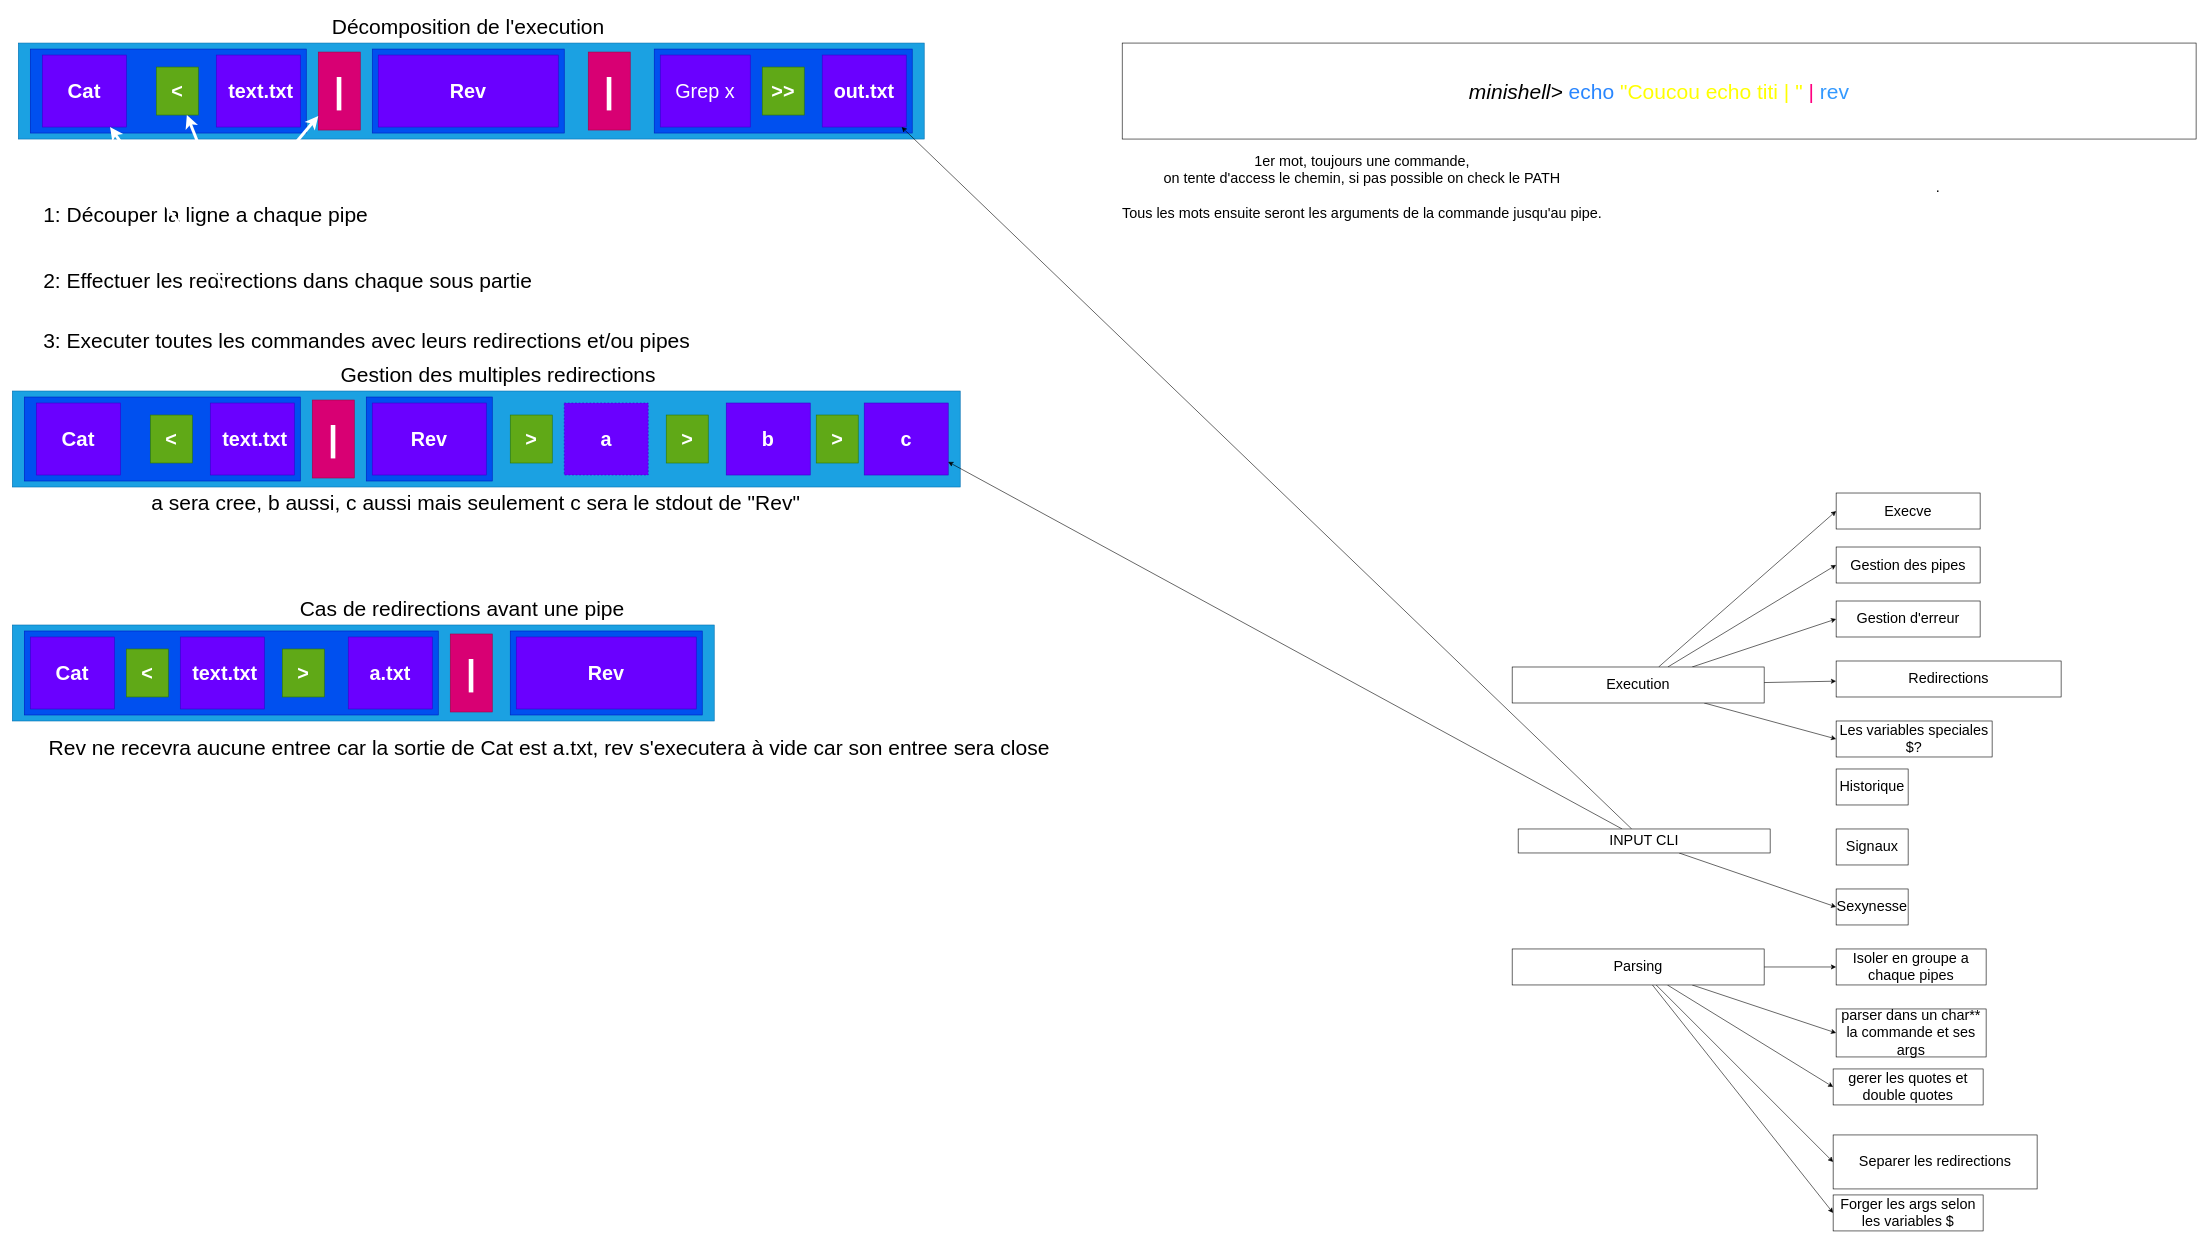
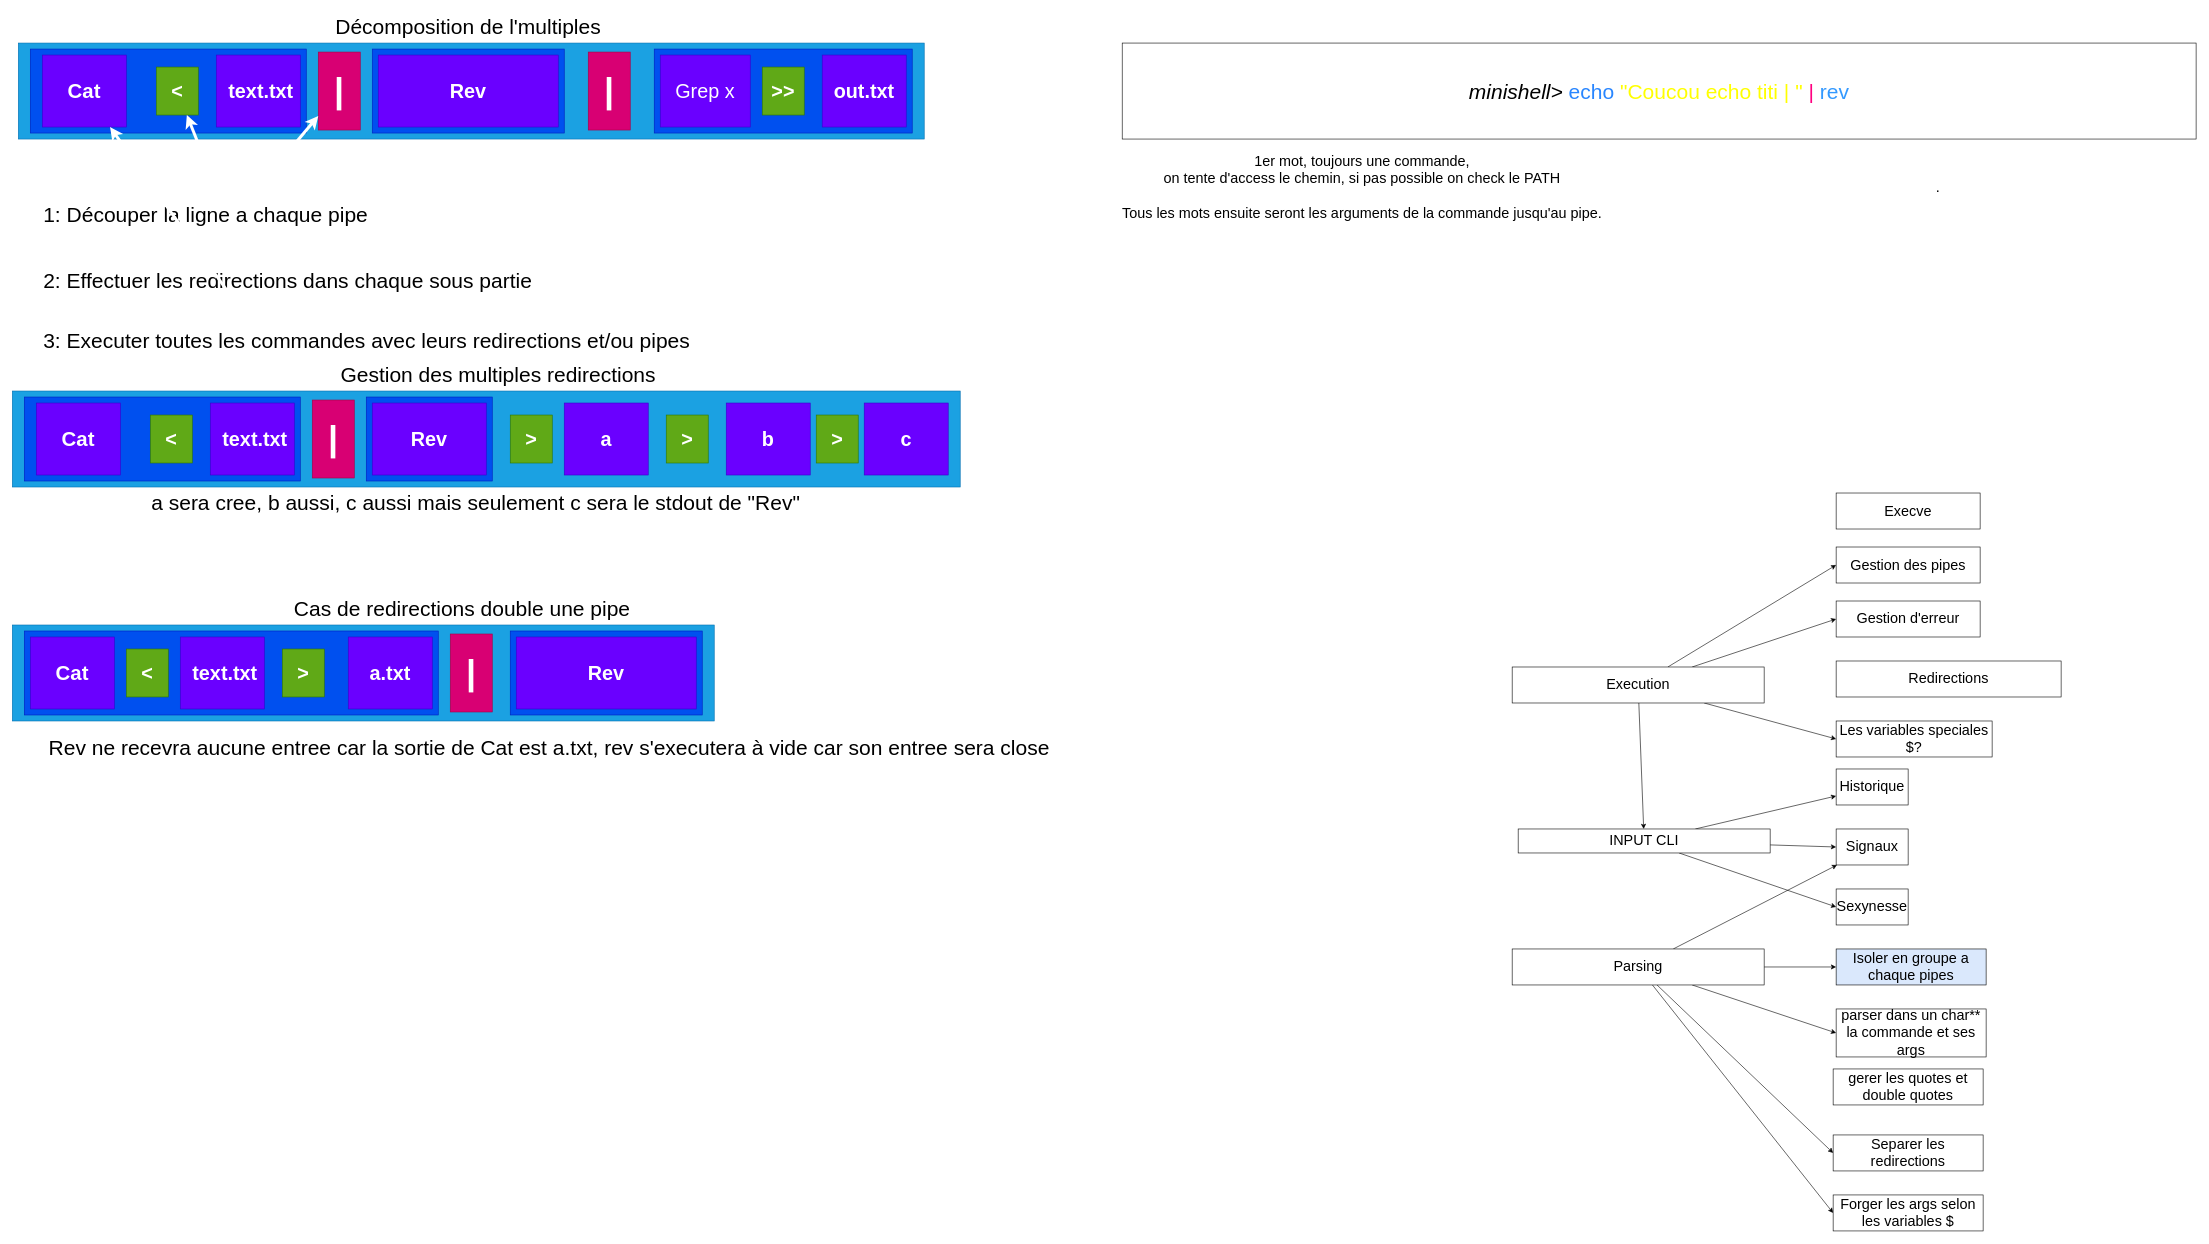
(468, 22) -> (468, 22)
(606, 439) -> (606, 439)
(1746, 590) -> none
(462, 604) -> (462, 604)
(1287, 646) -> (1822, 846)
(1820, 681) -> (1640, 720)
(1613, 811) -> (1766, 812)
(1911, 967) -> (1911, 967)
(1750, 1035) -> (1818, 875)
(1935, 1162) -> (1908, 1153)
